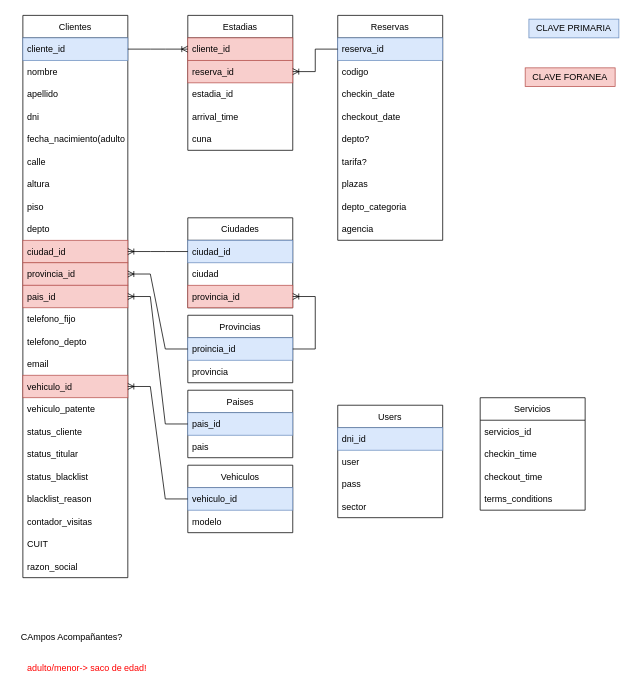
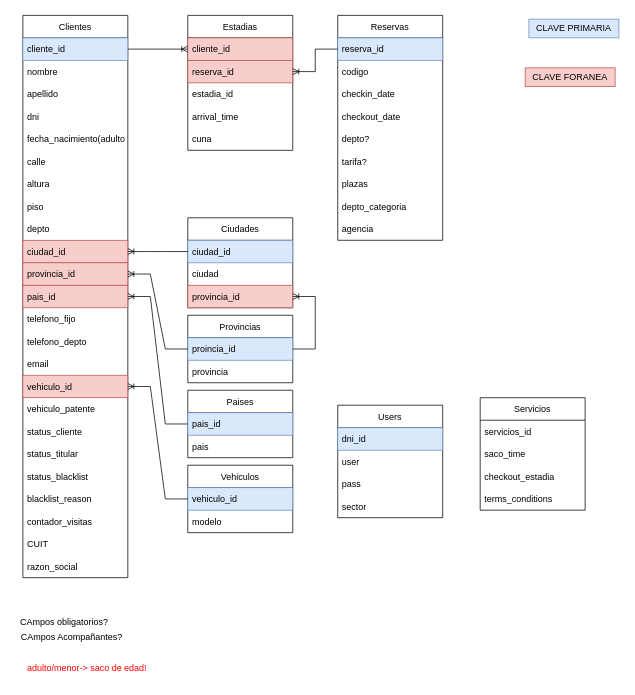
(512, 455) -> (506, 455)
(516, 477) -> (524, 477)
none -> (64, 623)
